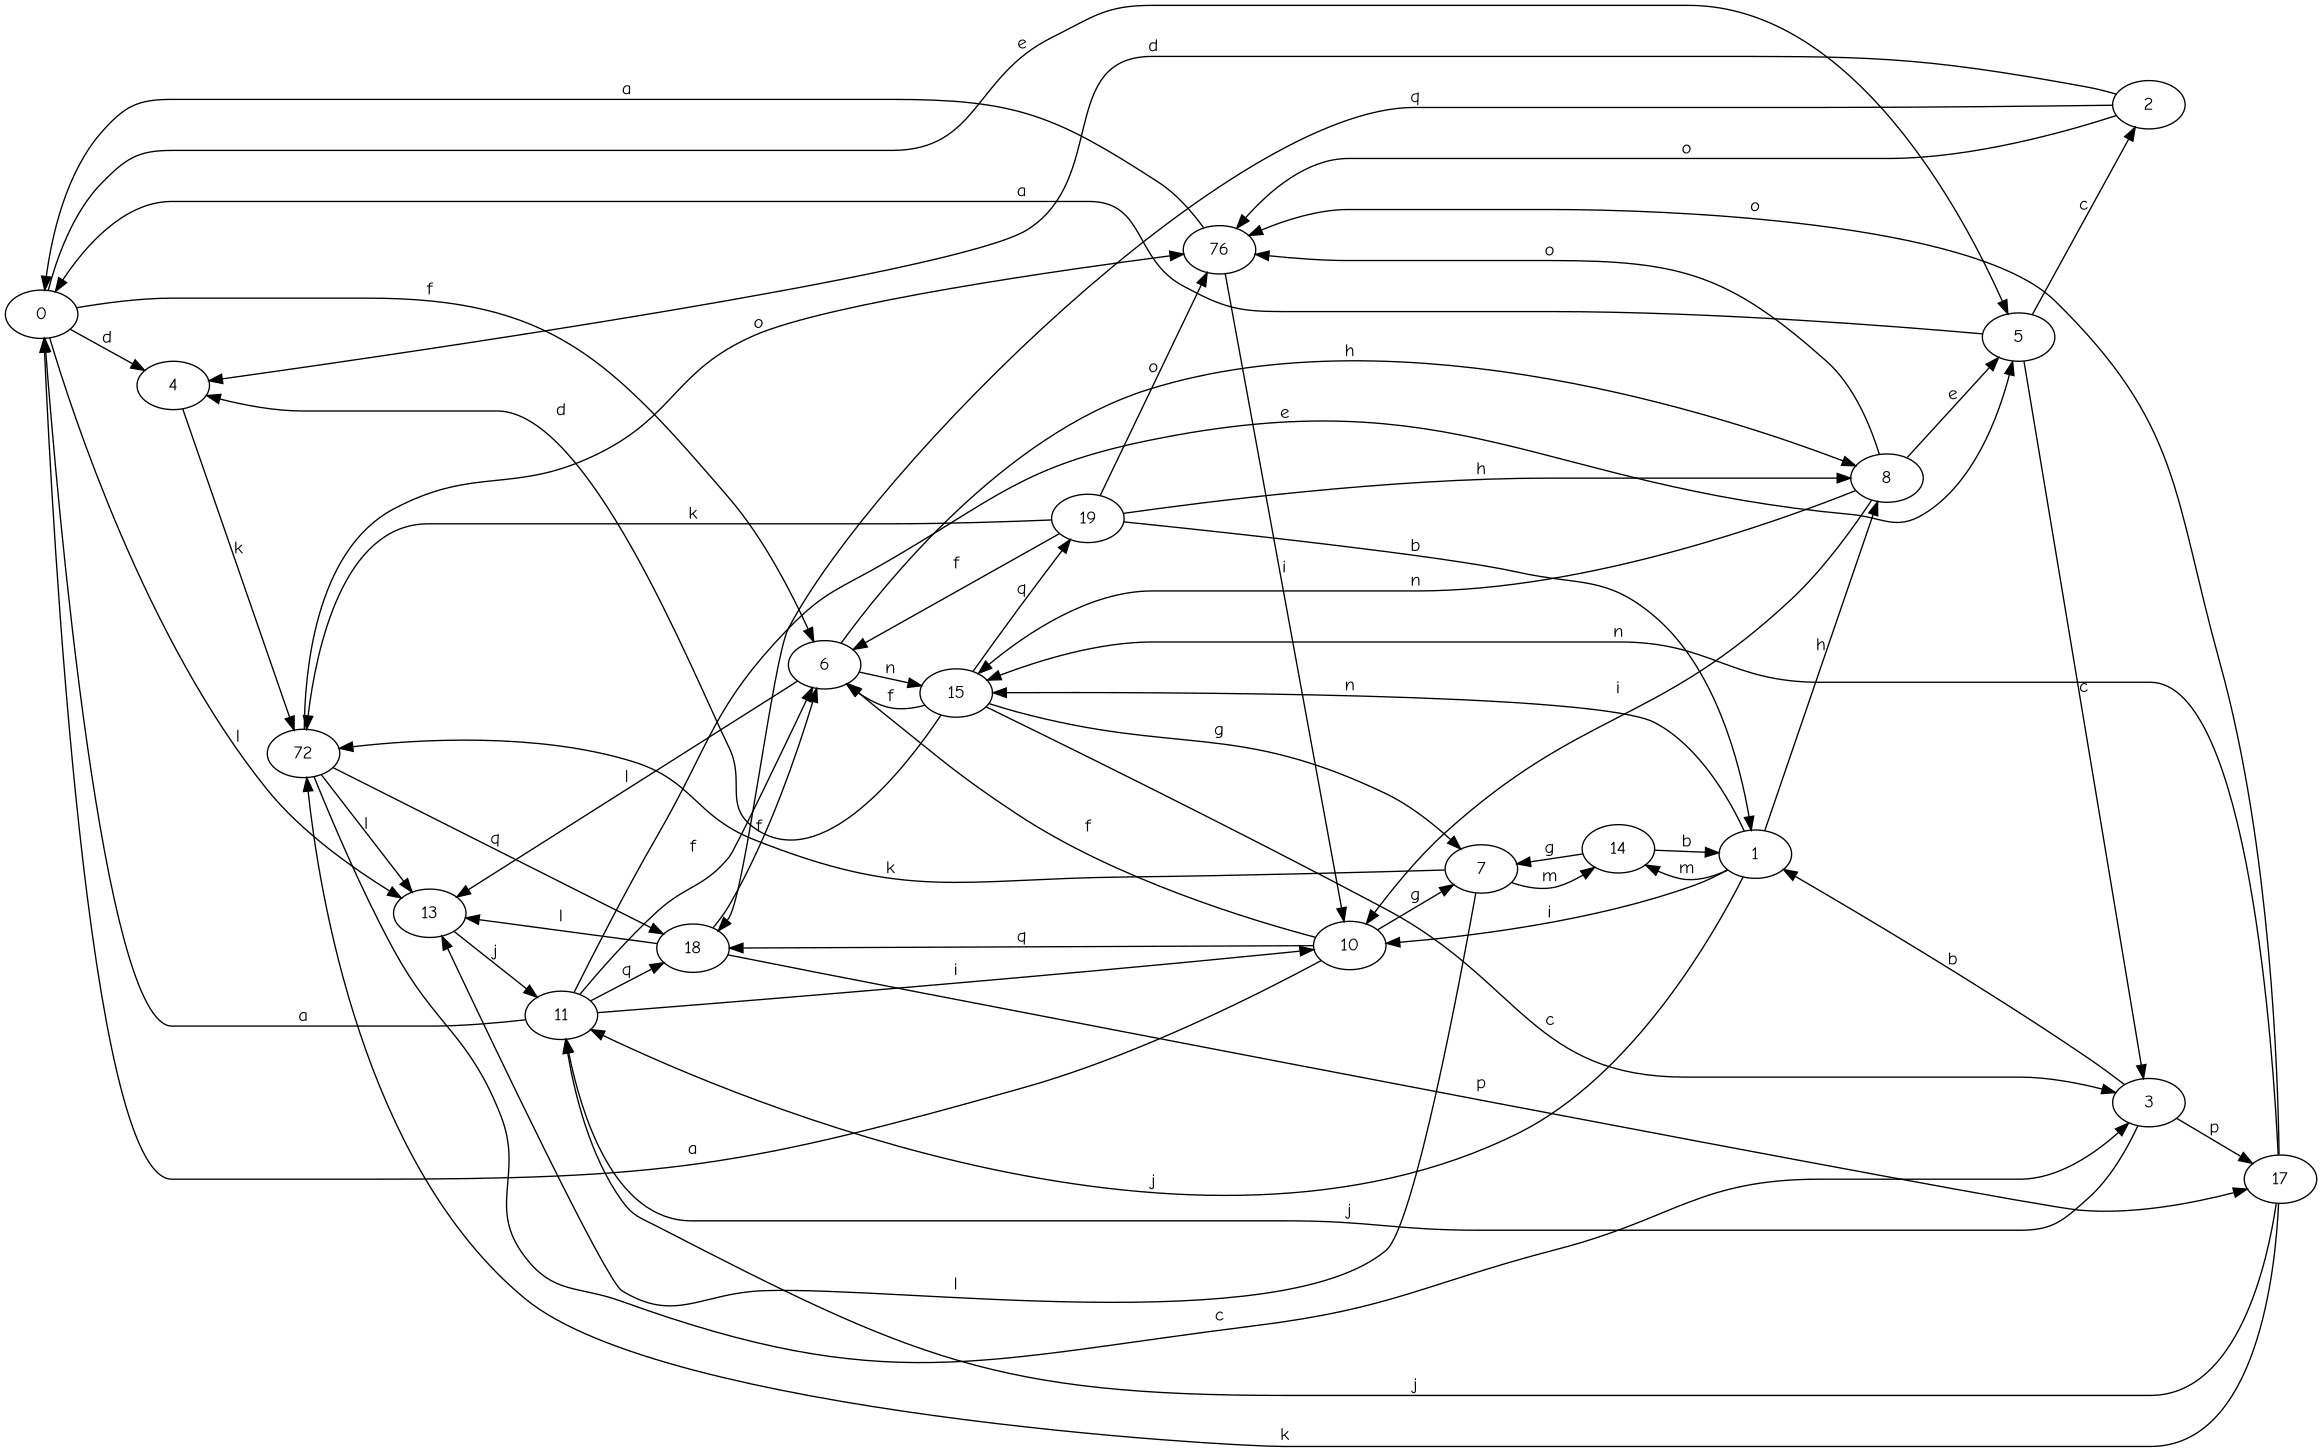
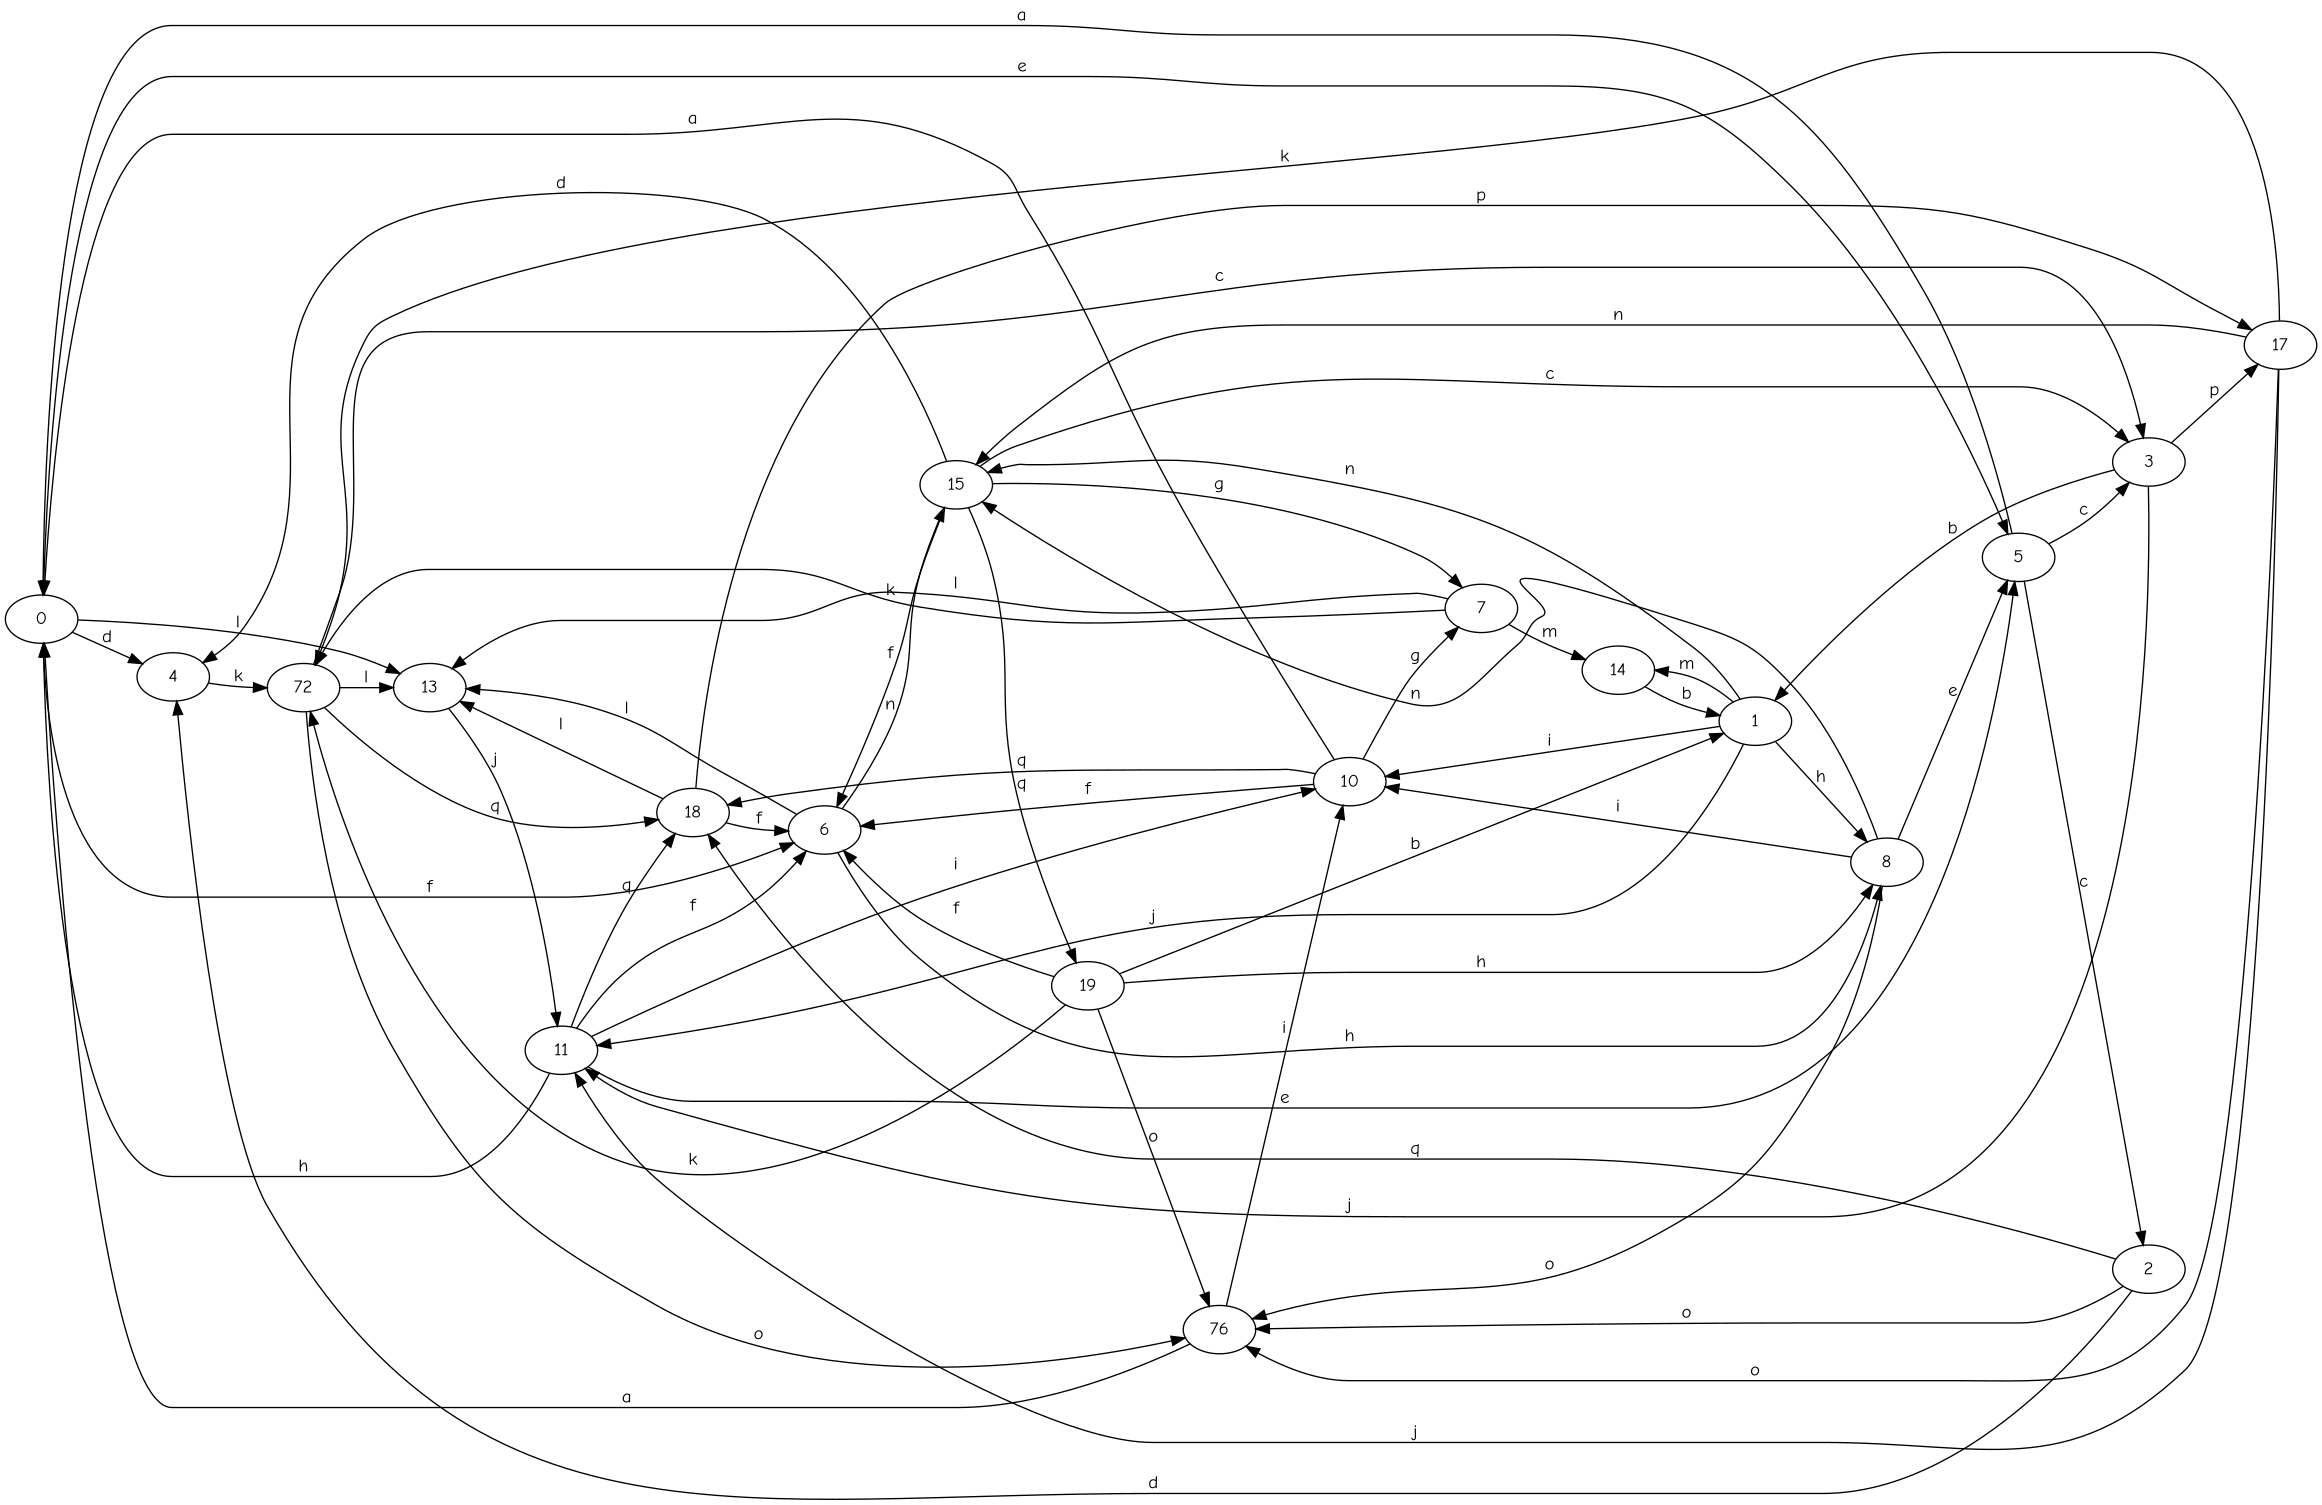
(1557, 858) -> none
(304, 1016) -> (304, 1166)
